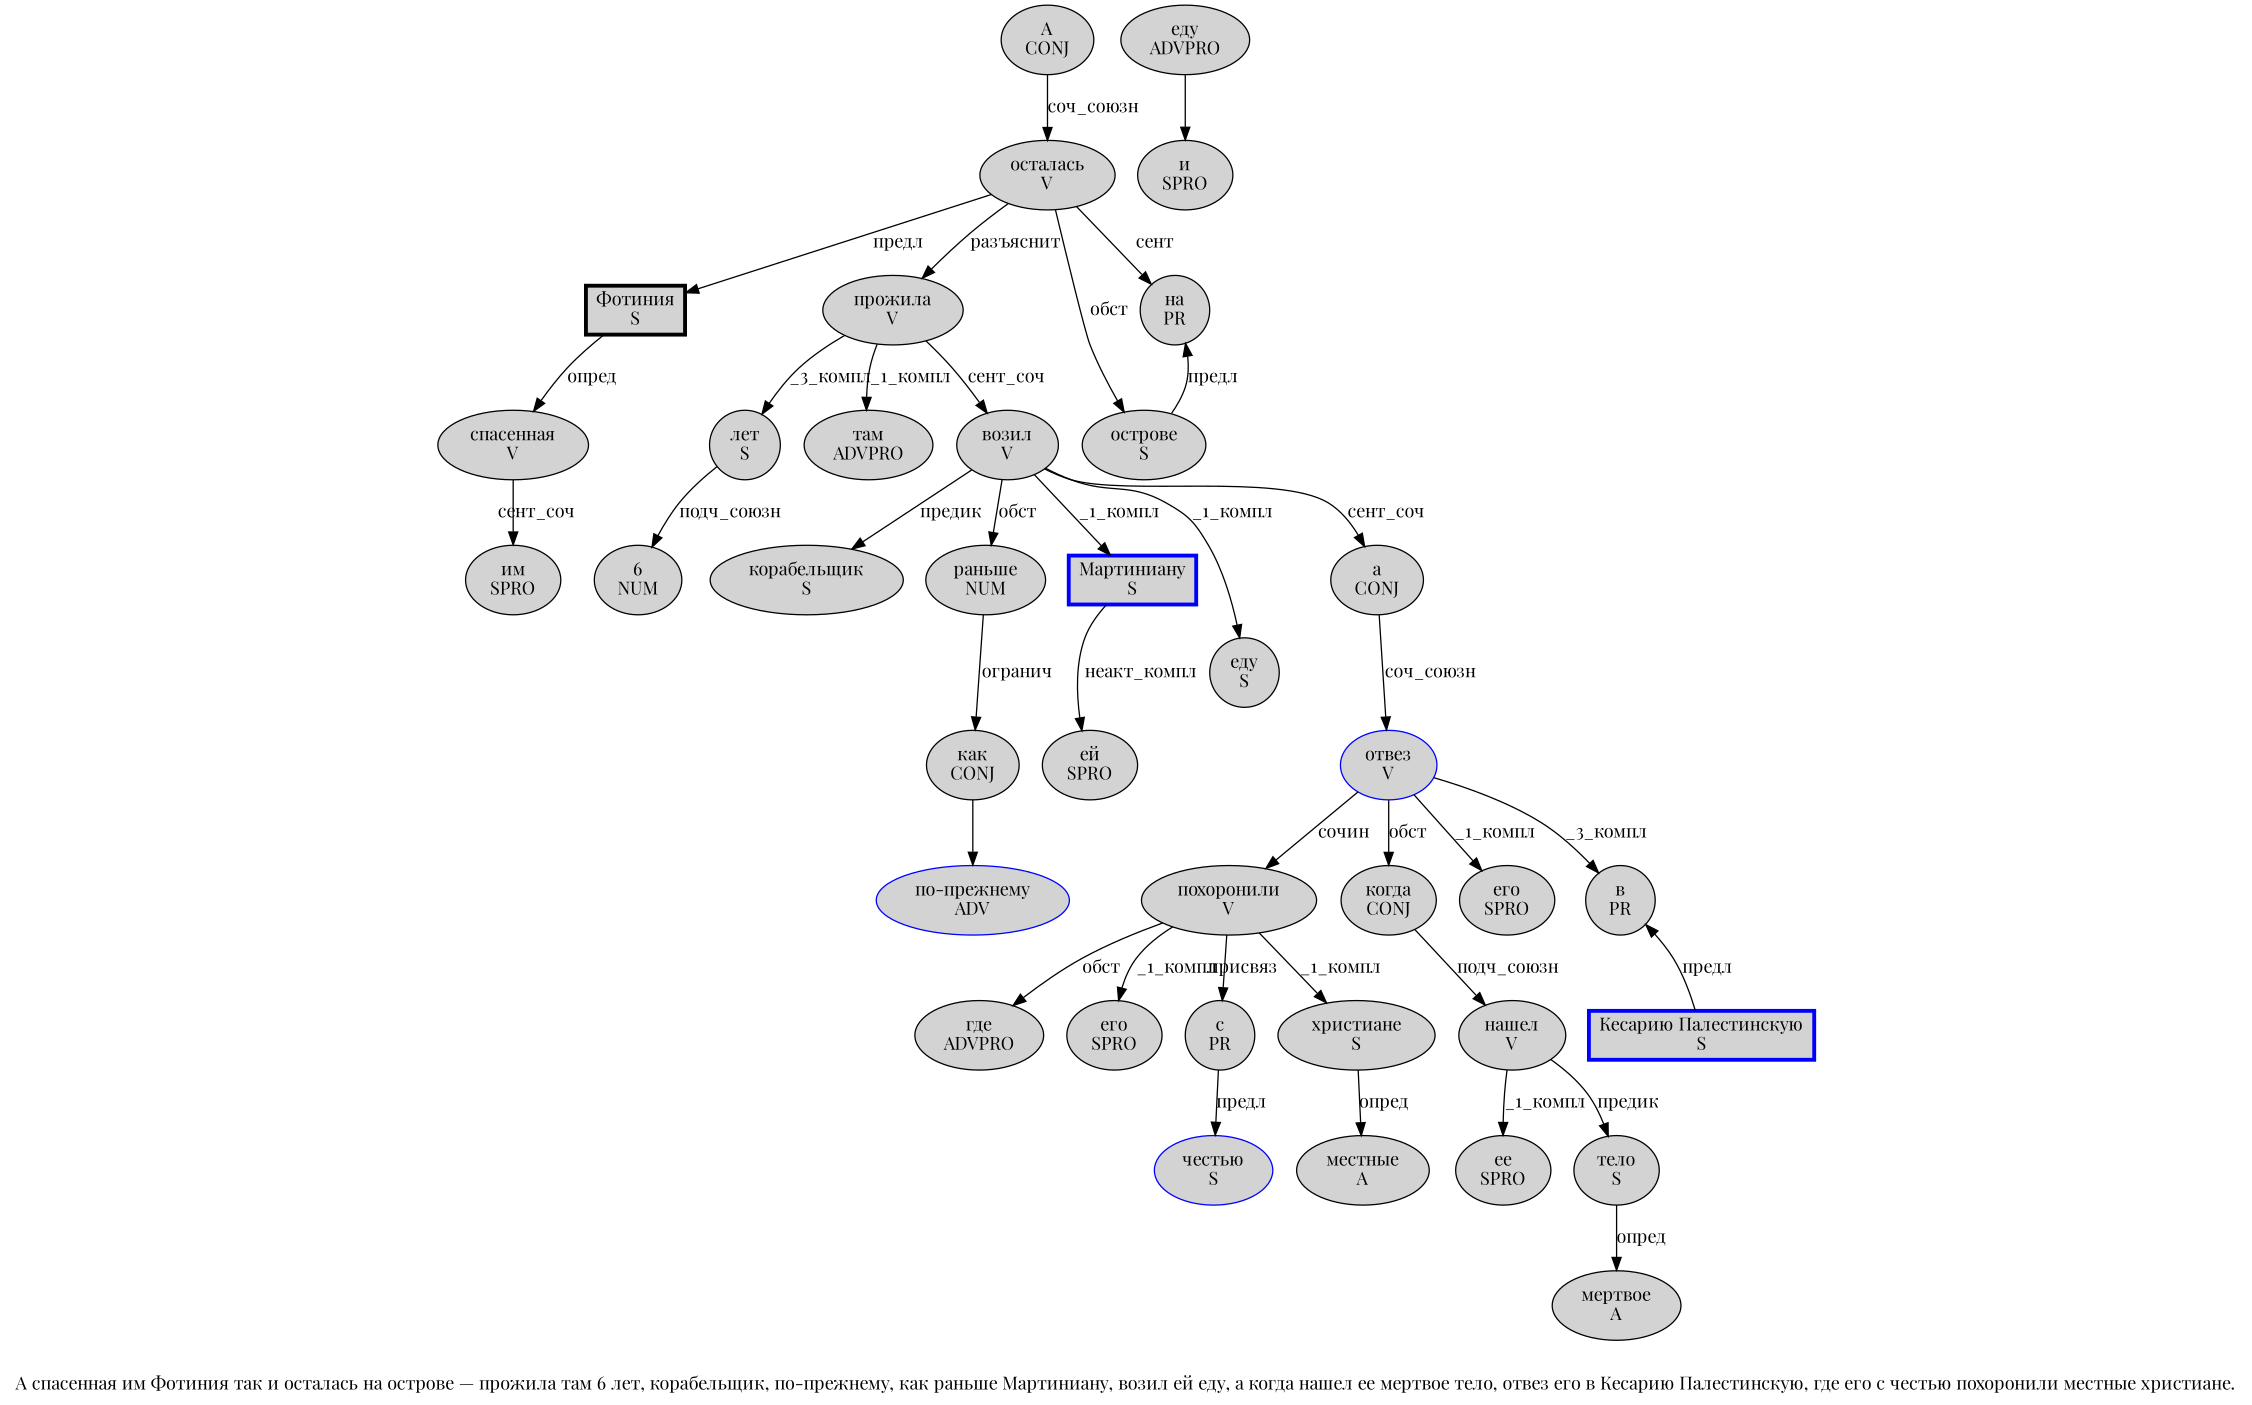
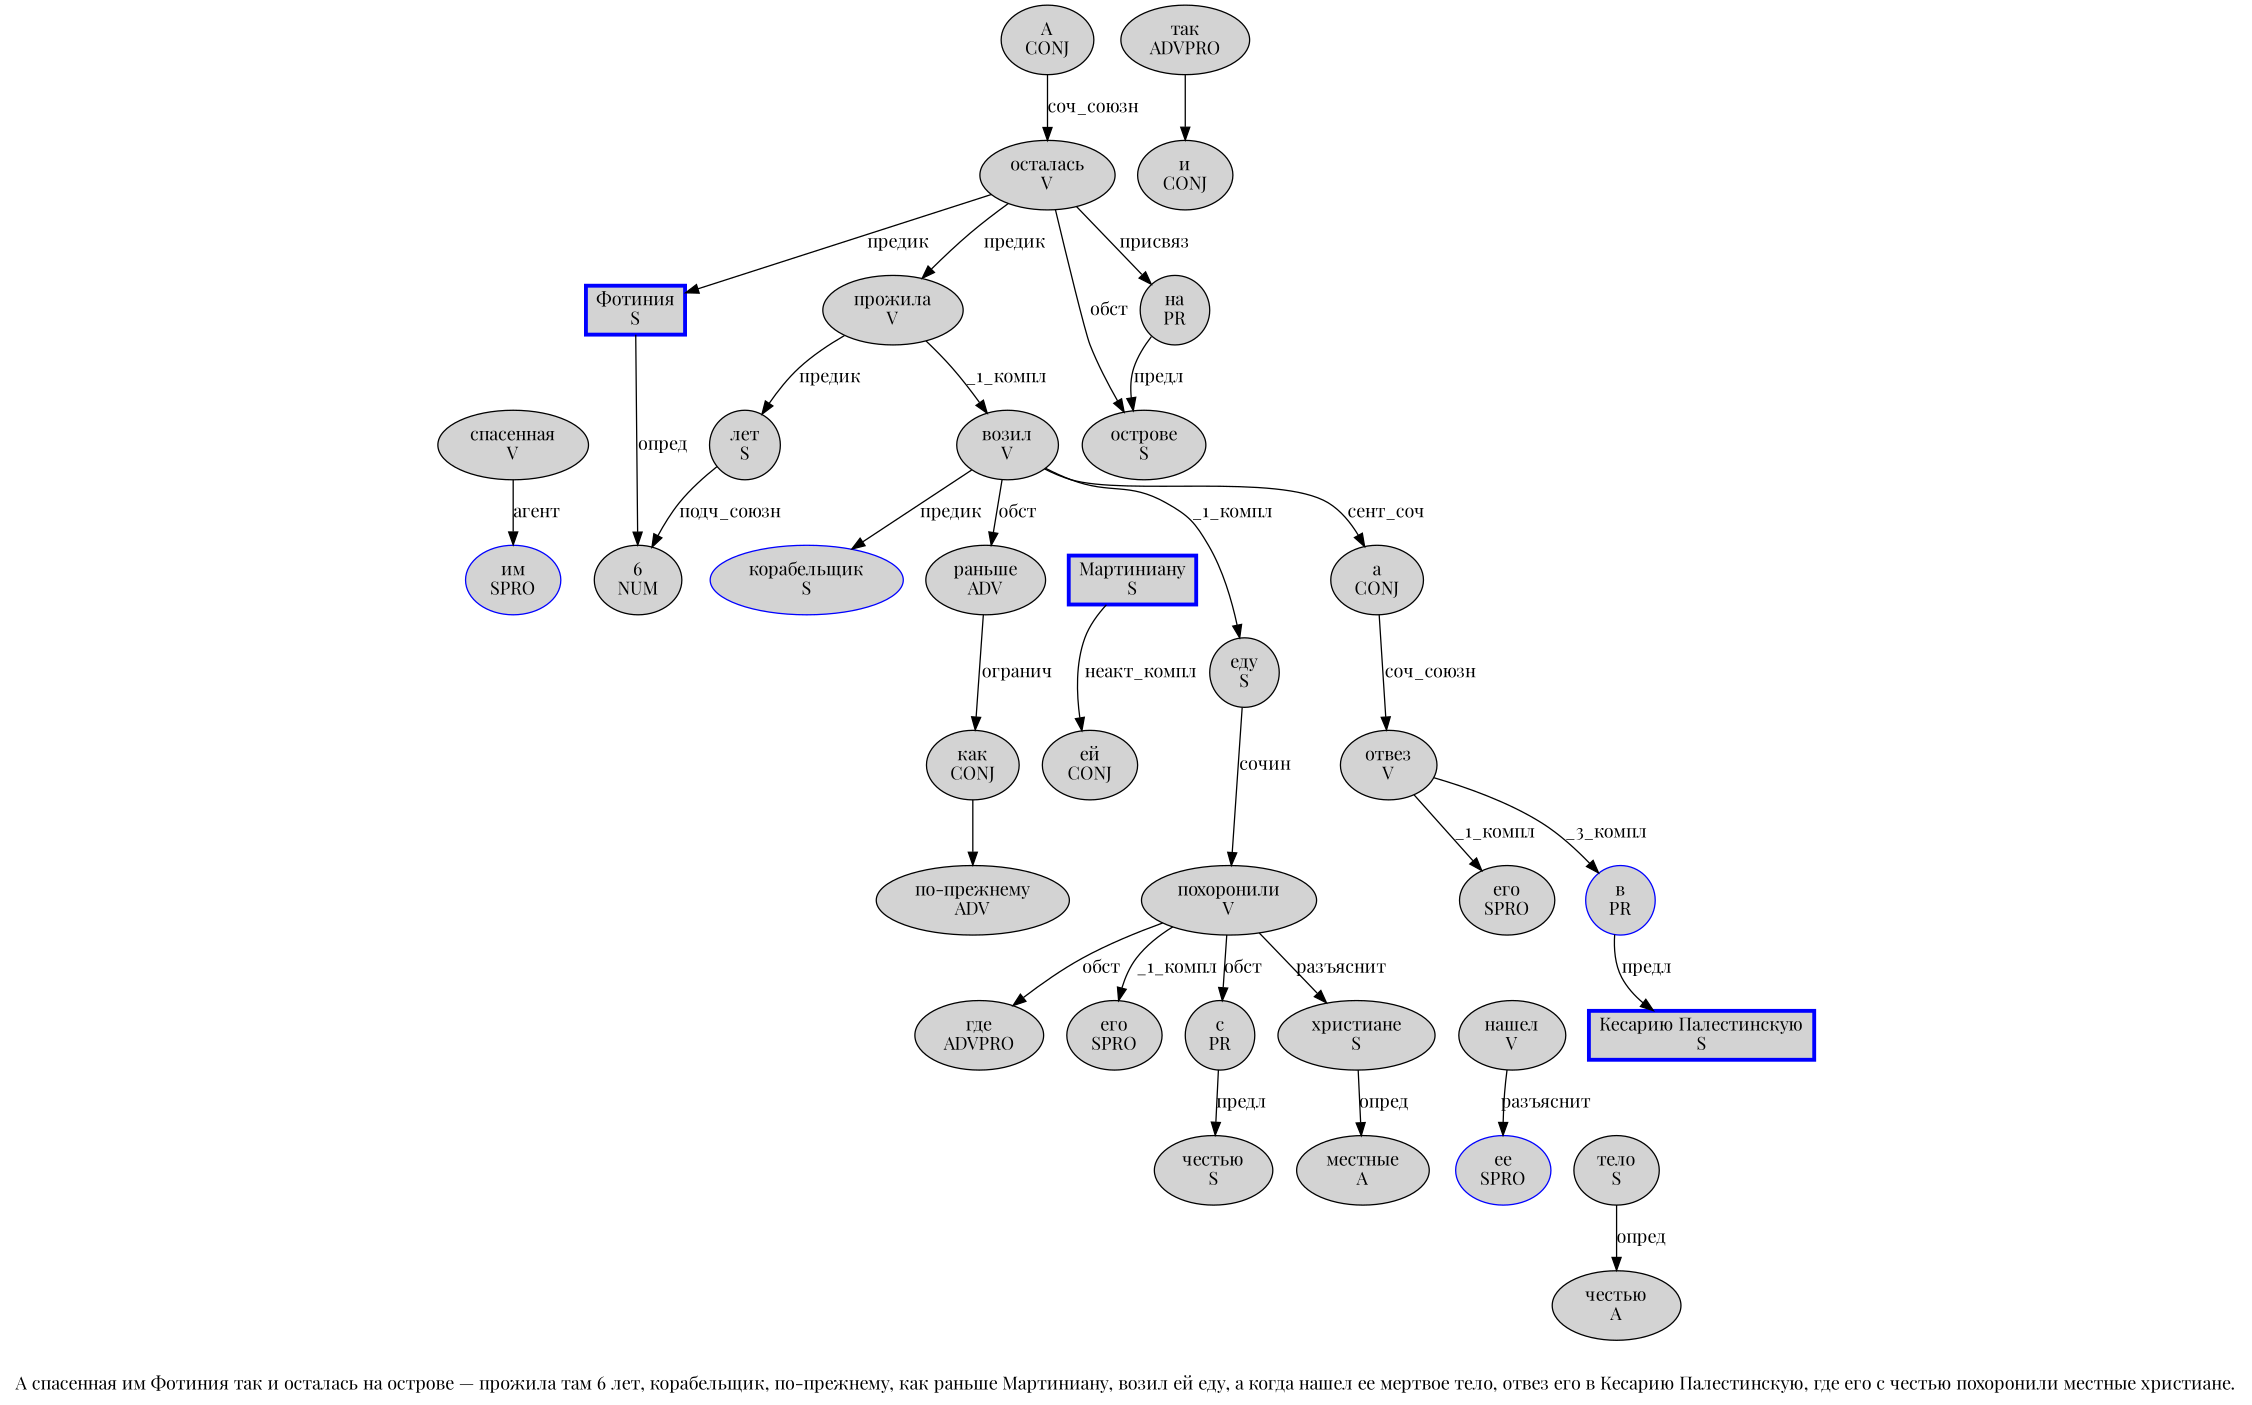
(1185, 40) -> (1185, 40)
(1185, 175) -> (1185, 175)
(899, 243) -> (899, 243)
(1015, 243) -> (1015, 243)
(1155, 243) -> (1155, 243)
(635, 310) -> (635, 310)
(570, 365) -> (637, 433)
(831, 378) -> (831, 378)
(1007, 378) -> (1007, 378)
(1185, 386) -> (1135, 365)
(869, 445) -> none
(1068, 510) -> none
(537, 512) -> (537, 512)
(513, 580) -> (513, 580)
(807, 580) -> (807, 580)
(986, 580) -> (986, 580)
(1090, 765) -> (1090, 765)
(1389, 765) -> (1389, 765)
(1317, 826) -> (1237, 780)
(973, 900) -> (973, 900)
(1389, 900) -> none
(1620, 900) -> (1620, 900)
(1243, 968) -> (1243, 968)
(1341, 968) -> (1341, 968)
(1680, 970) -> (1619, 973)
(1582, 1088) -> none
(1546, 1103) -> (1546, 1103)
(1214, 1170) -> (1214, 1170)
(1503, 1170) -> (1503, 1170)
(1617, 1306) -> (1617, 1306)
